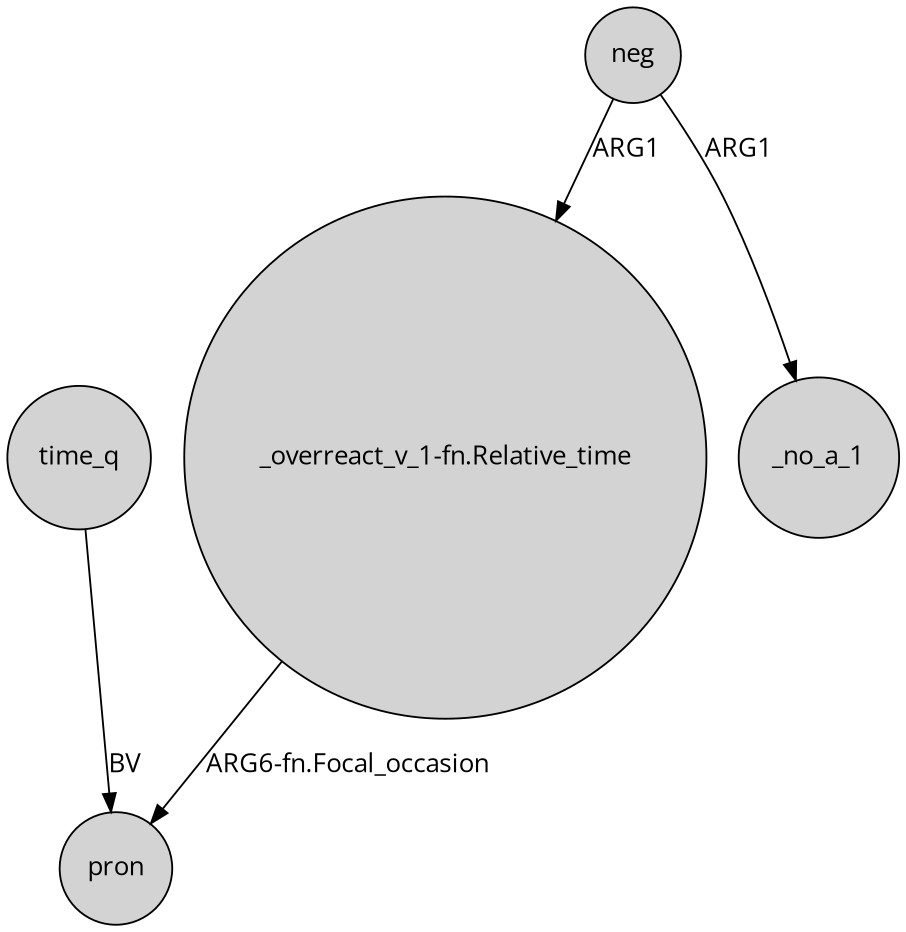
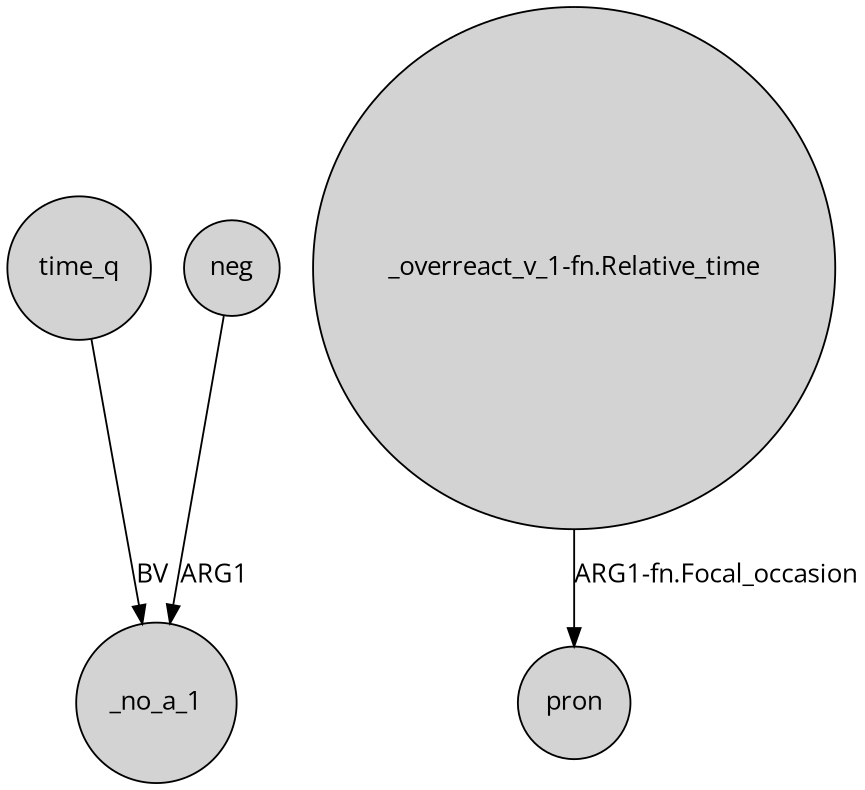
(589, 151) -> none
(97, 661) -> (115, 472)
(348, 765) -> (716, 576)
